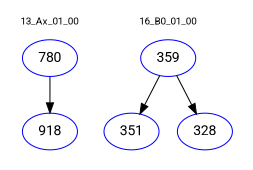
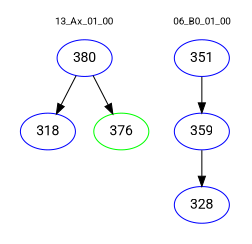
(168, 22) -> (202, 22)
(50, 58) -> (85, 58)
(152, 90) -> (202, 90)
(50, 132) -> (48, 132)
none -> (121, 132)
